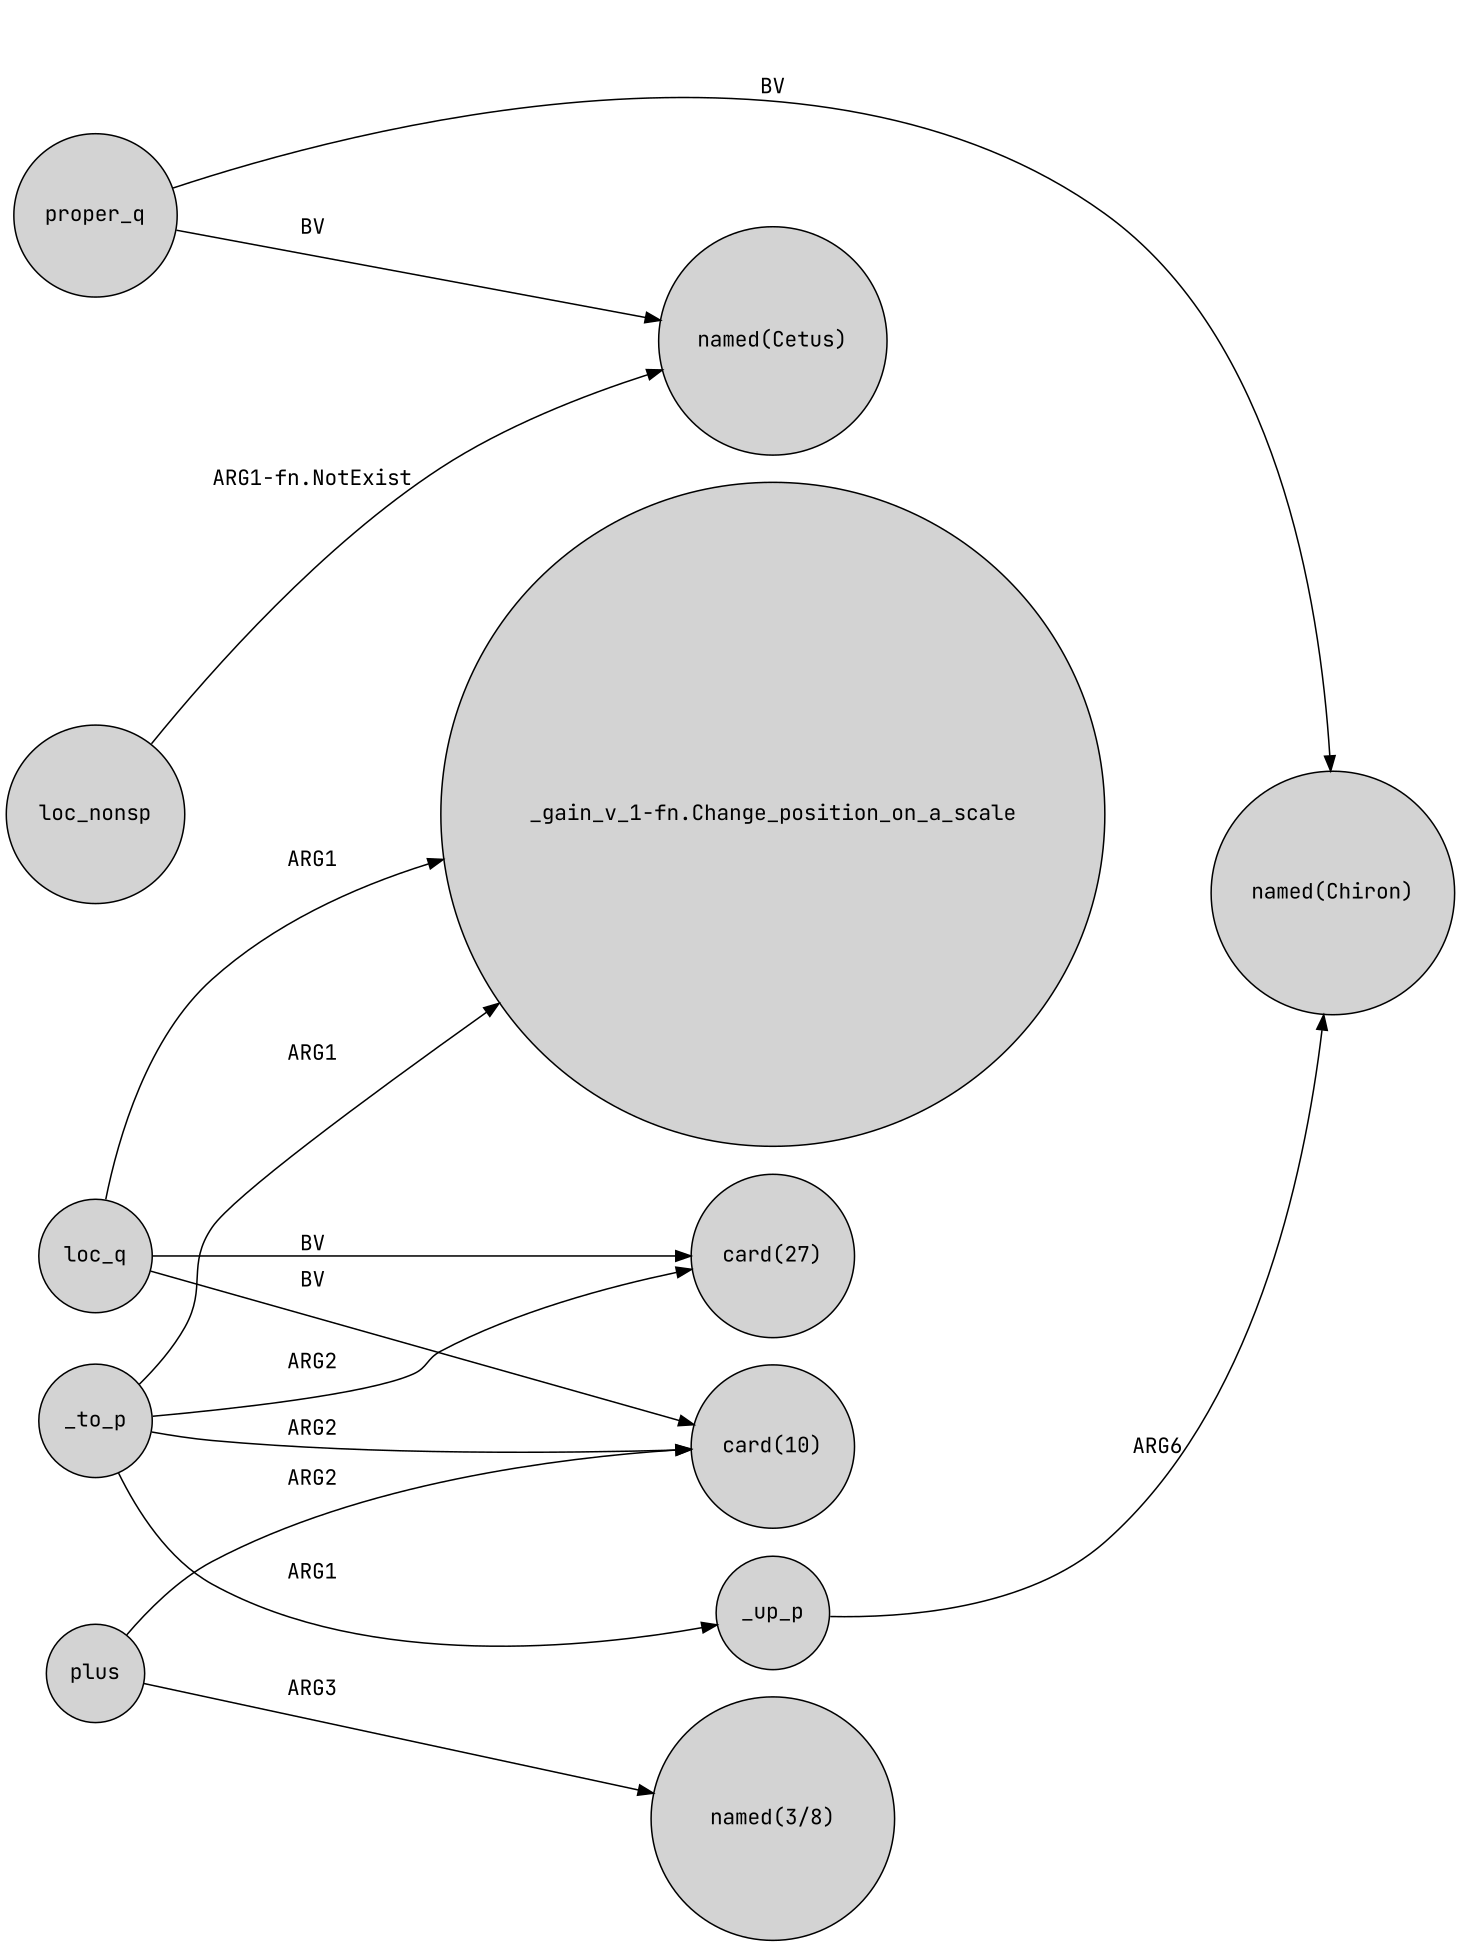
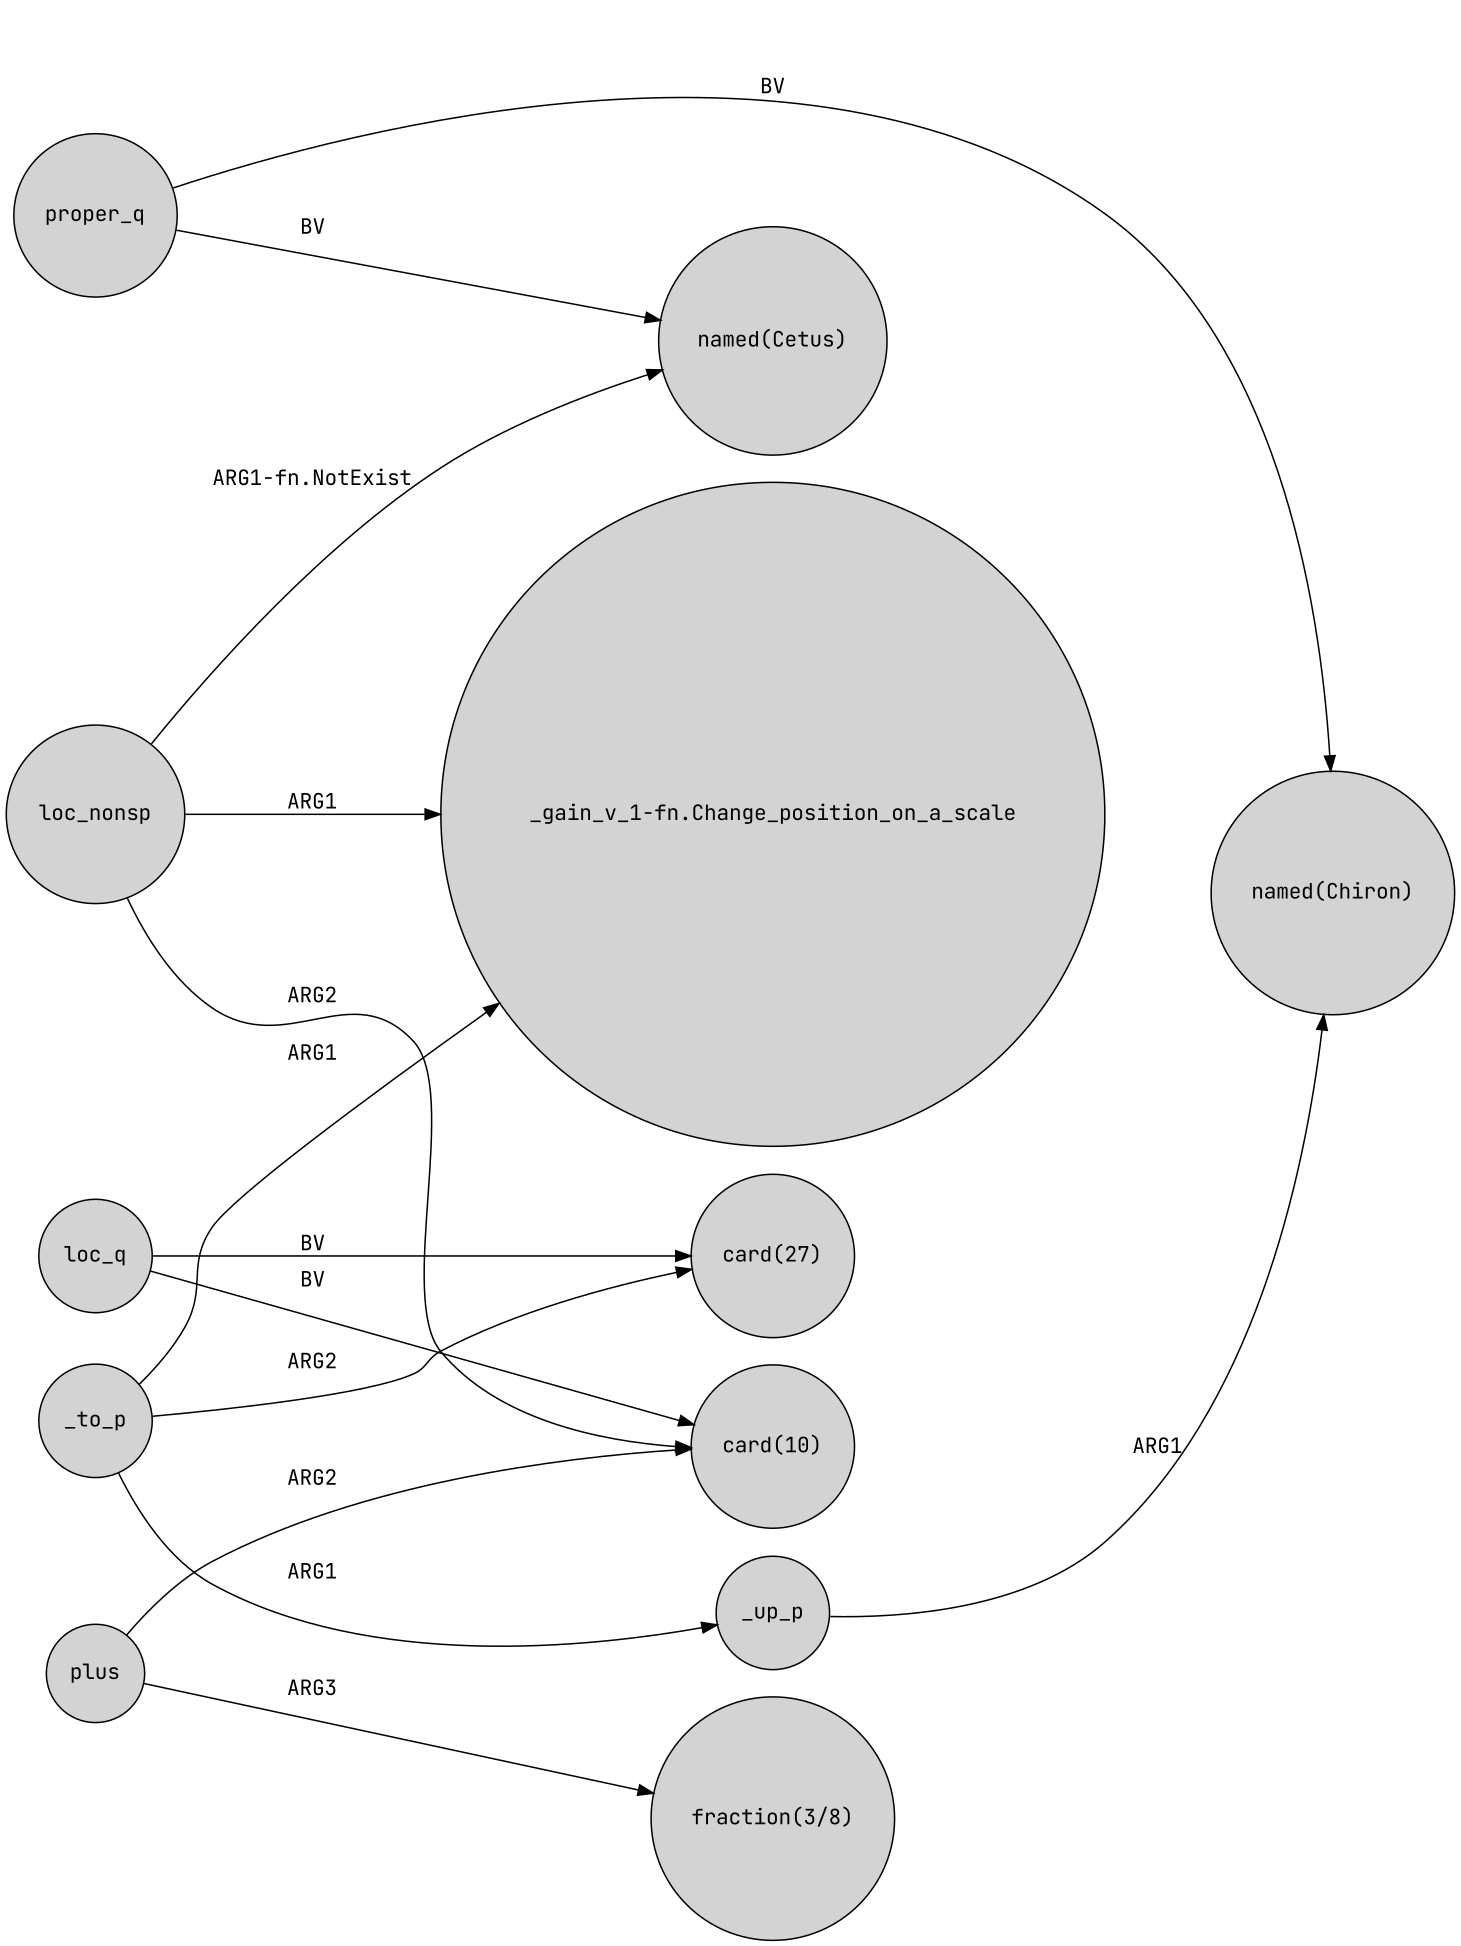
(212, 980) -> (305, 814)
(1158, 1447) -> (1158, 1447)
(413, 1451) -> (431, 1150)
(773, 1819) -> (773, 1819)
